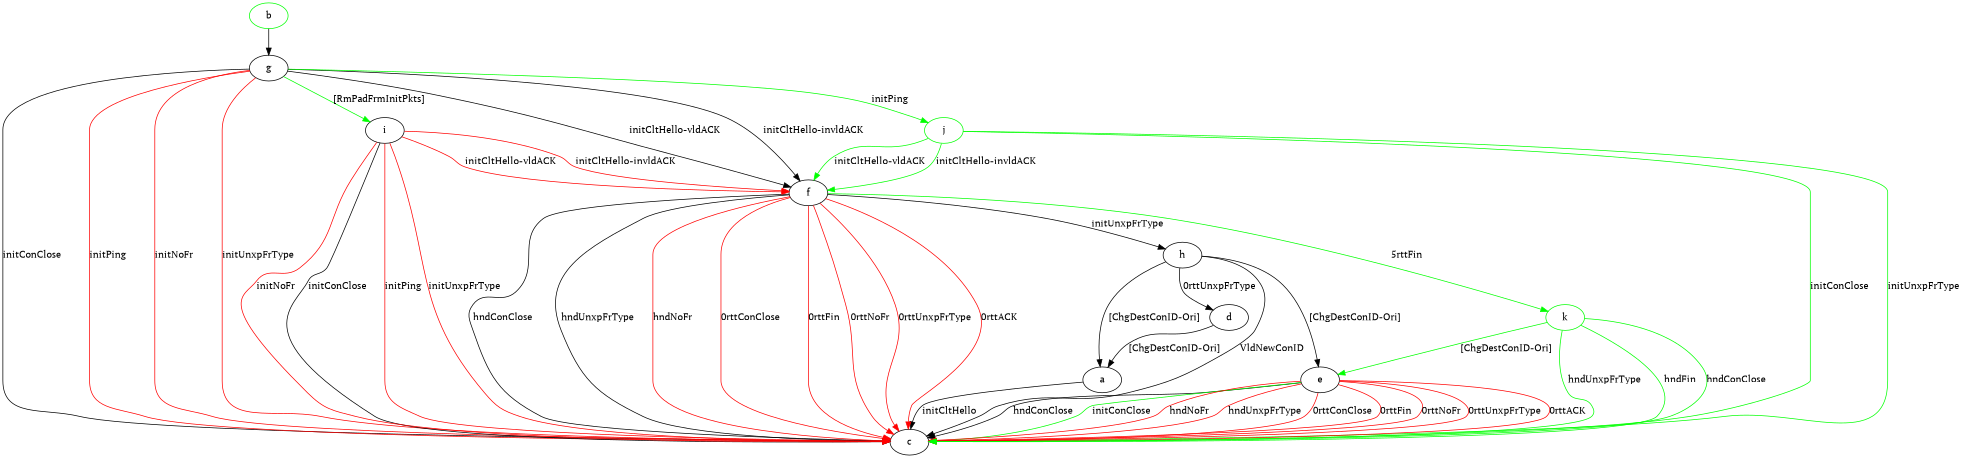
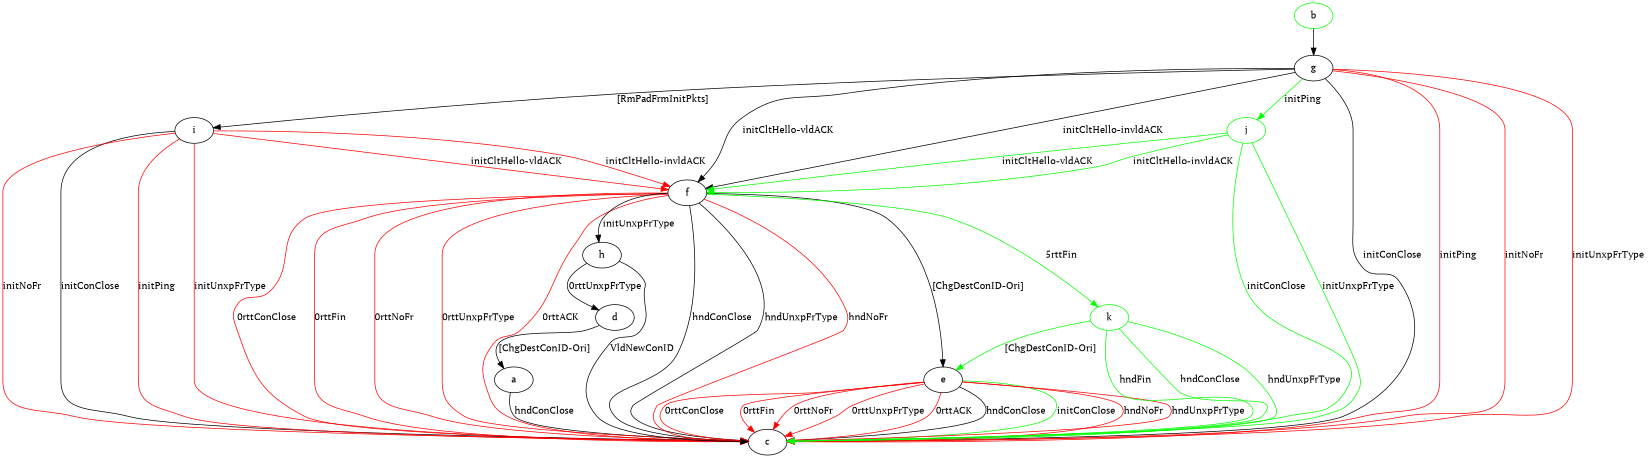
(324, 98) -> (757, 87)
(1281, 283) -> (875, 212)
(1113, 298) -> none
(951, 411) -> (546, 411)
